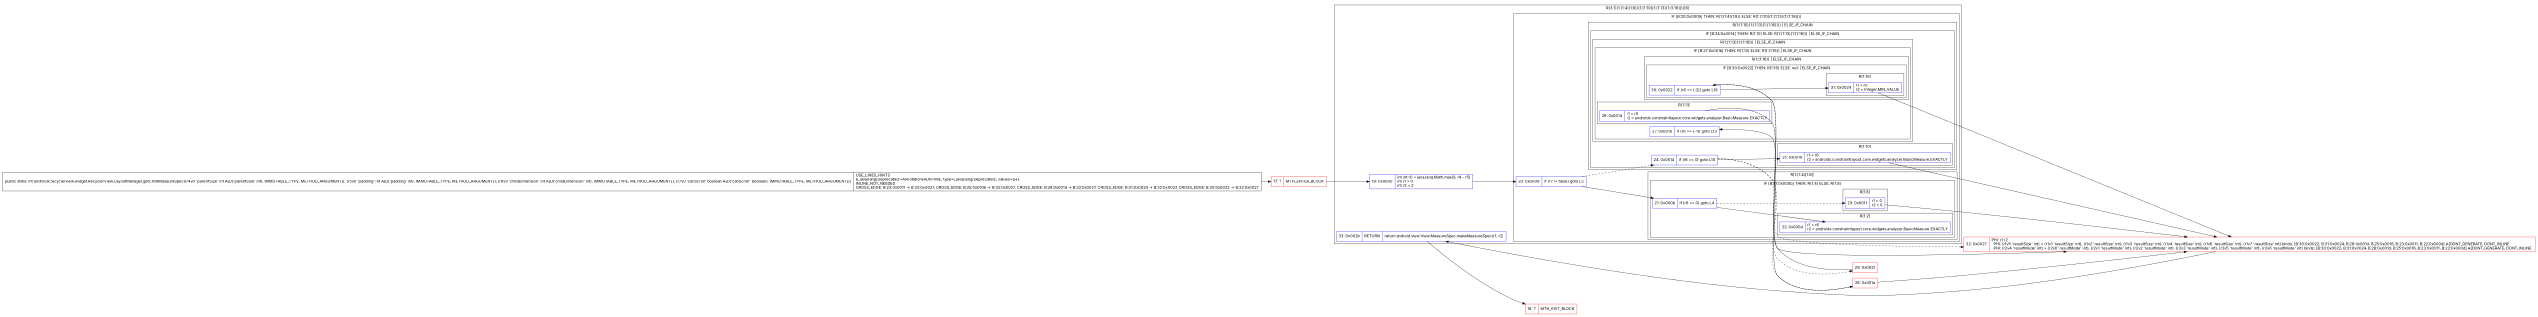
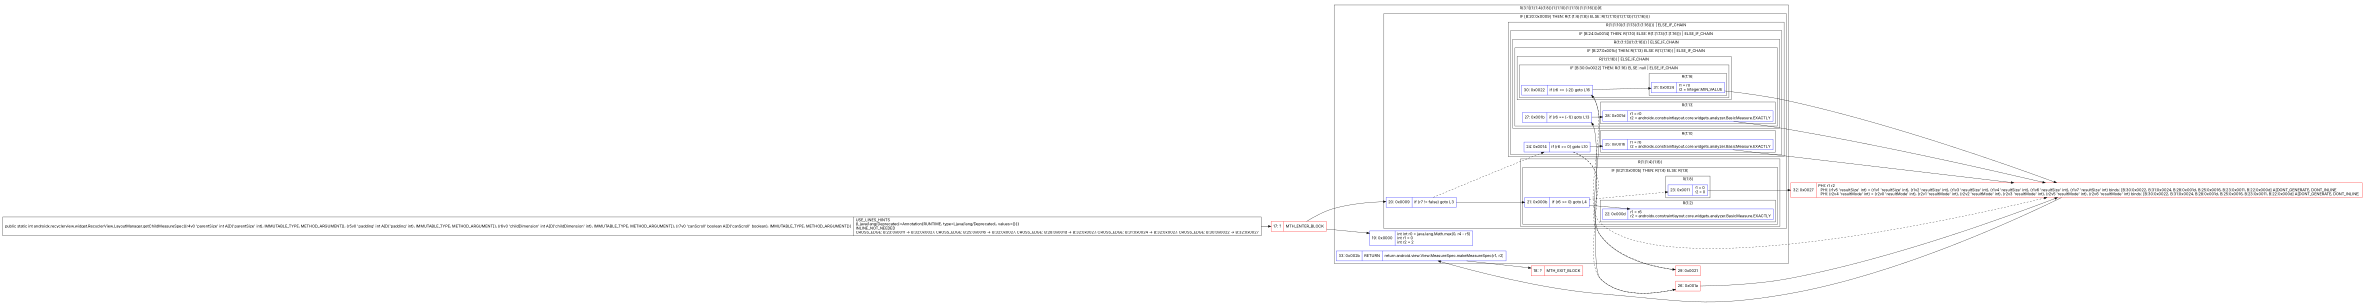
none -> (1596, 117)
(1493, 182) -> (1343, 206)
